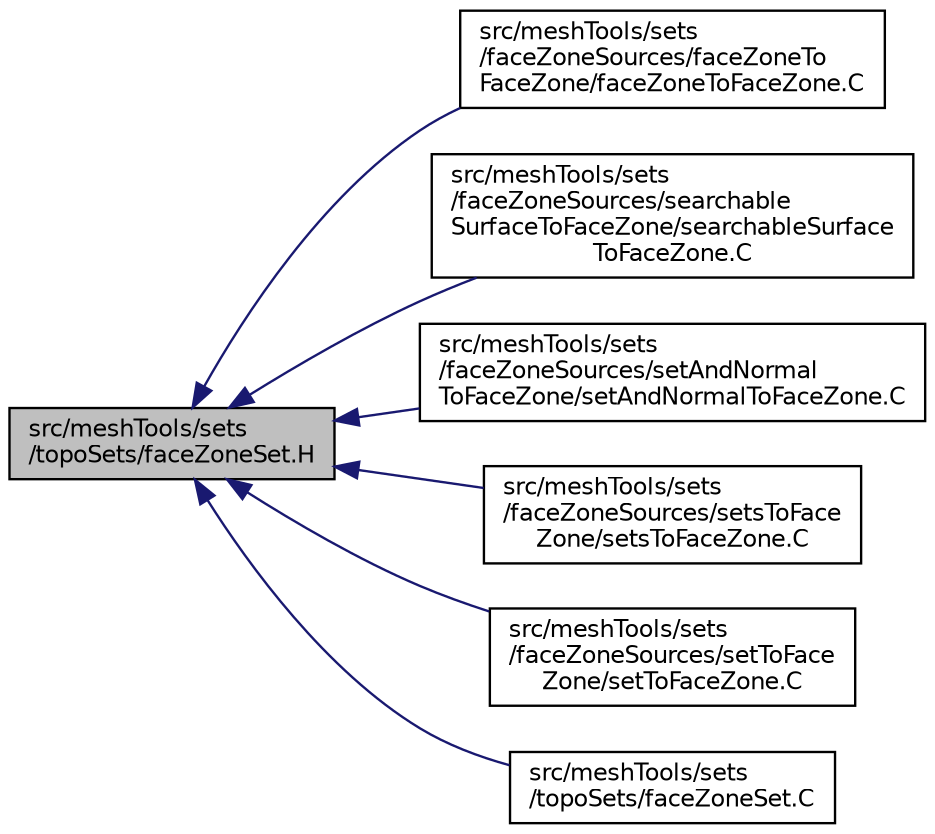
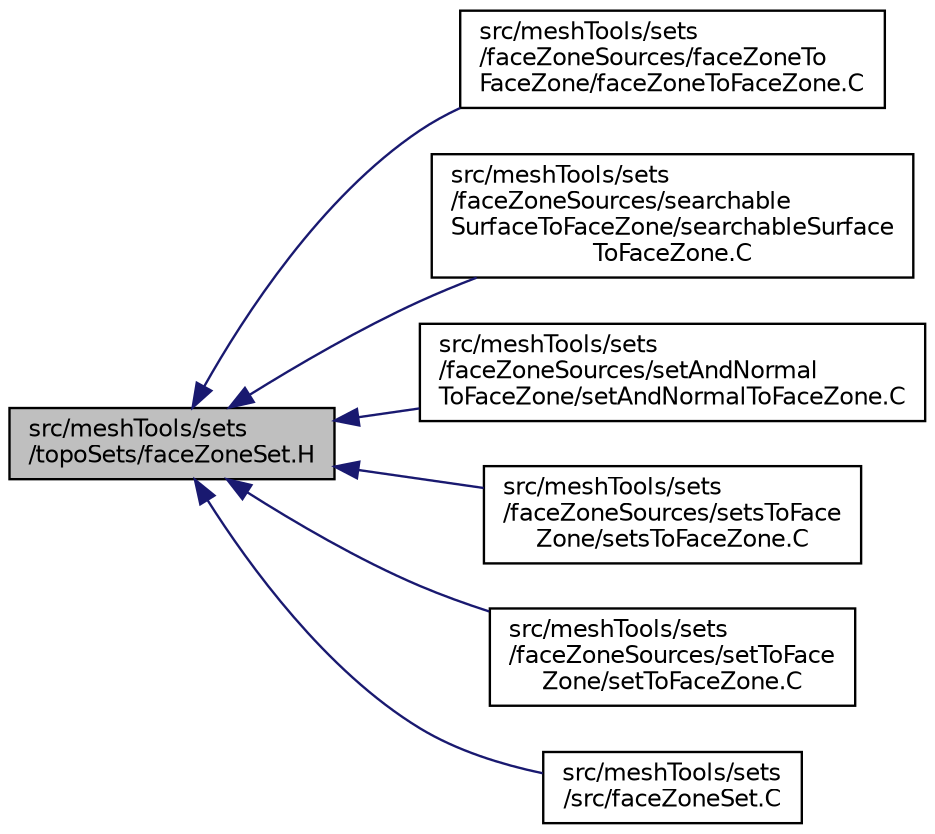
(673, 788) -> (673, 788)
